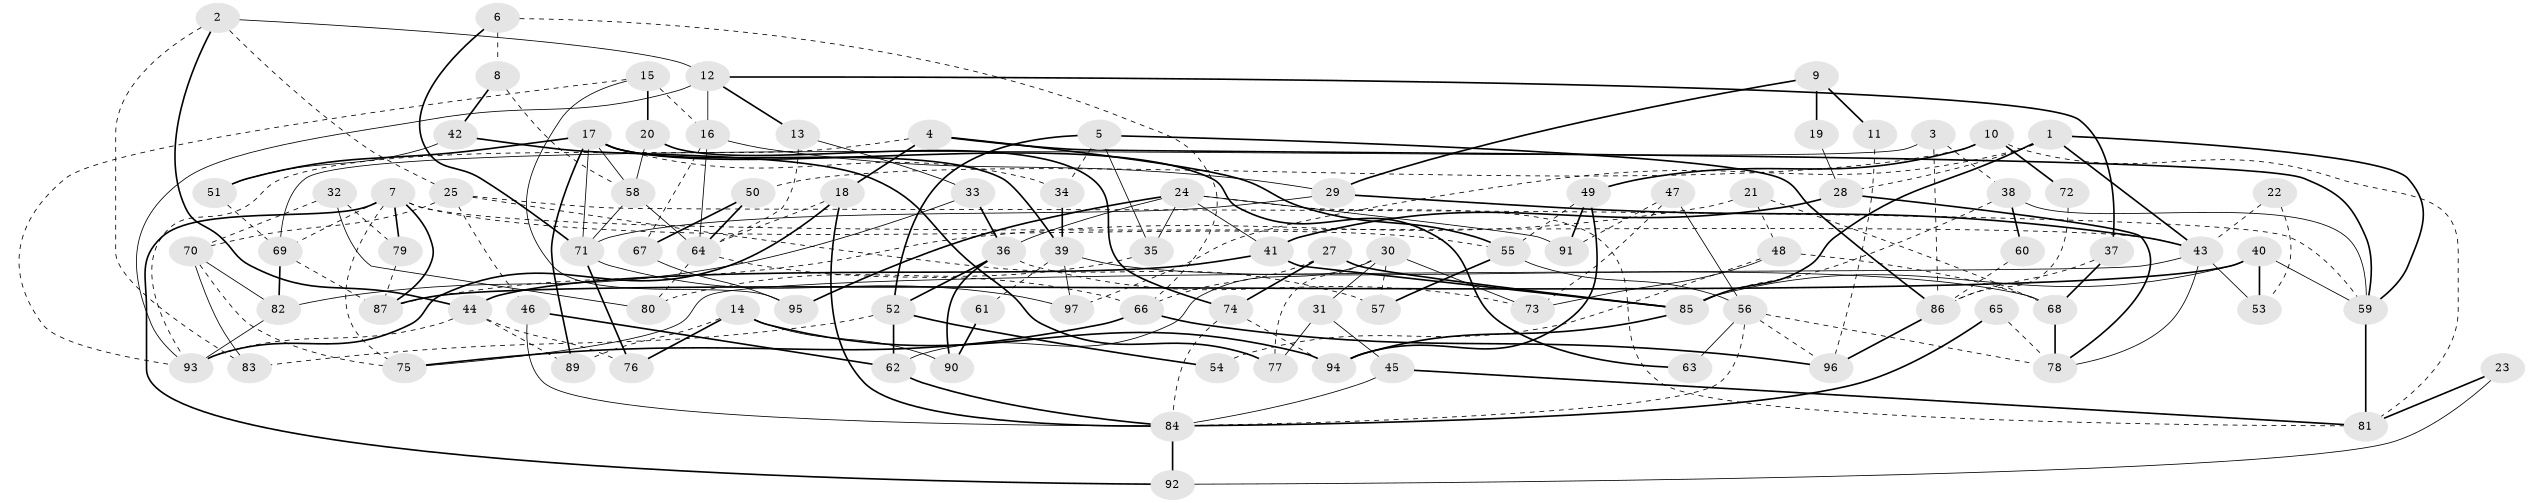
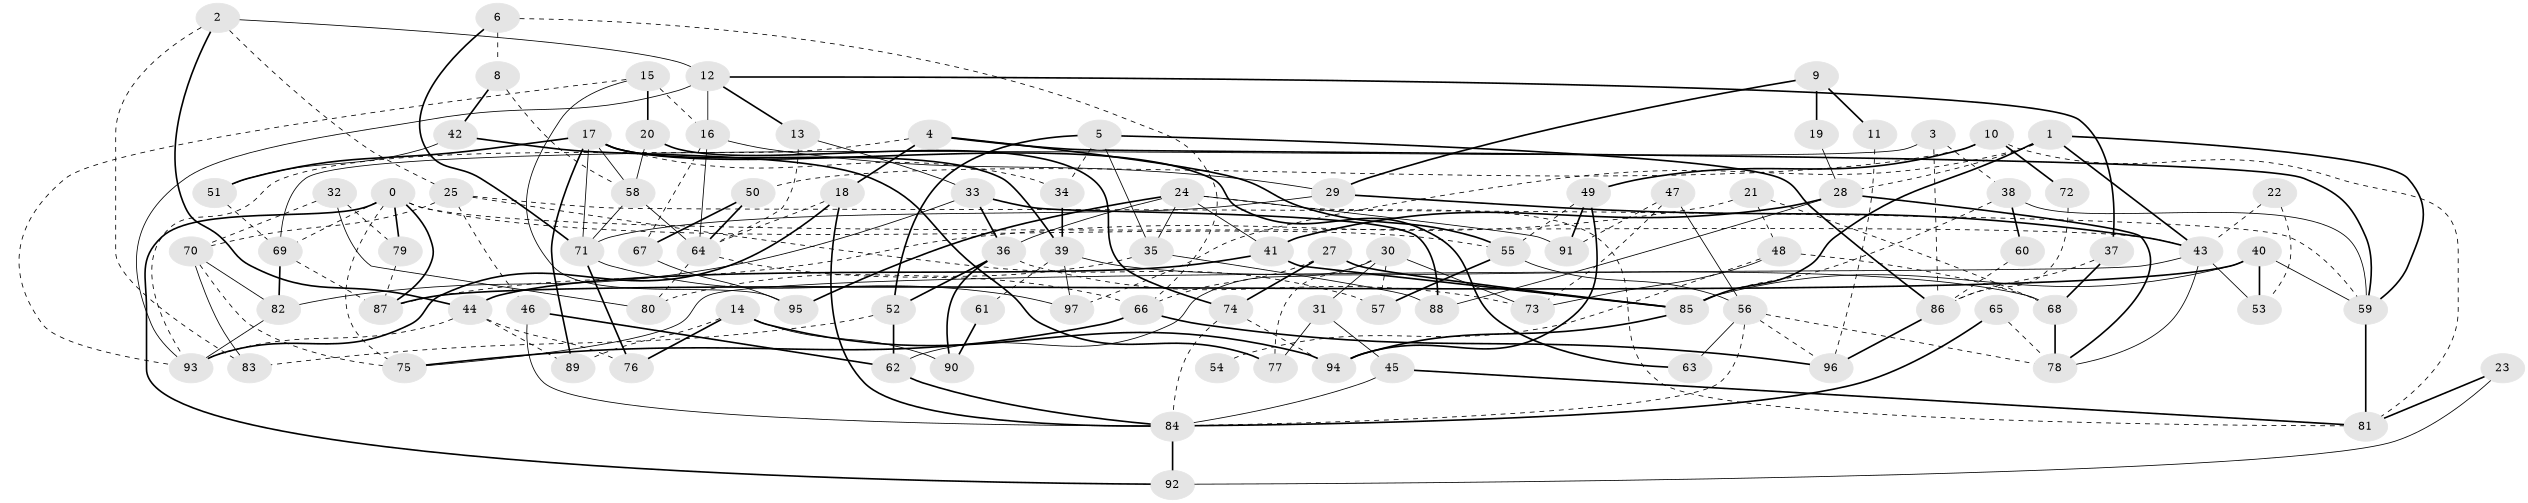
(393, 193) -> (393, 193)
none -> (1437, 310)
(1005, 334) -> none
